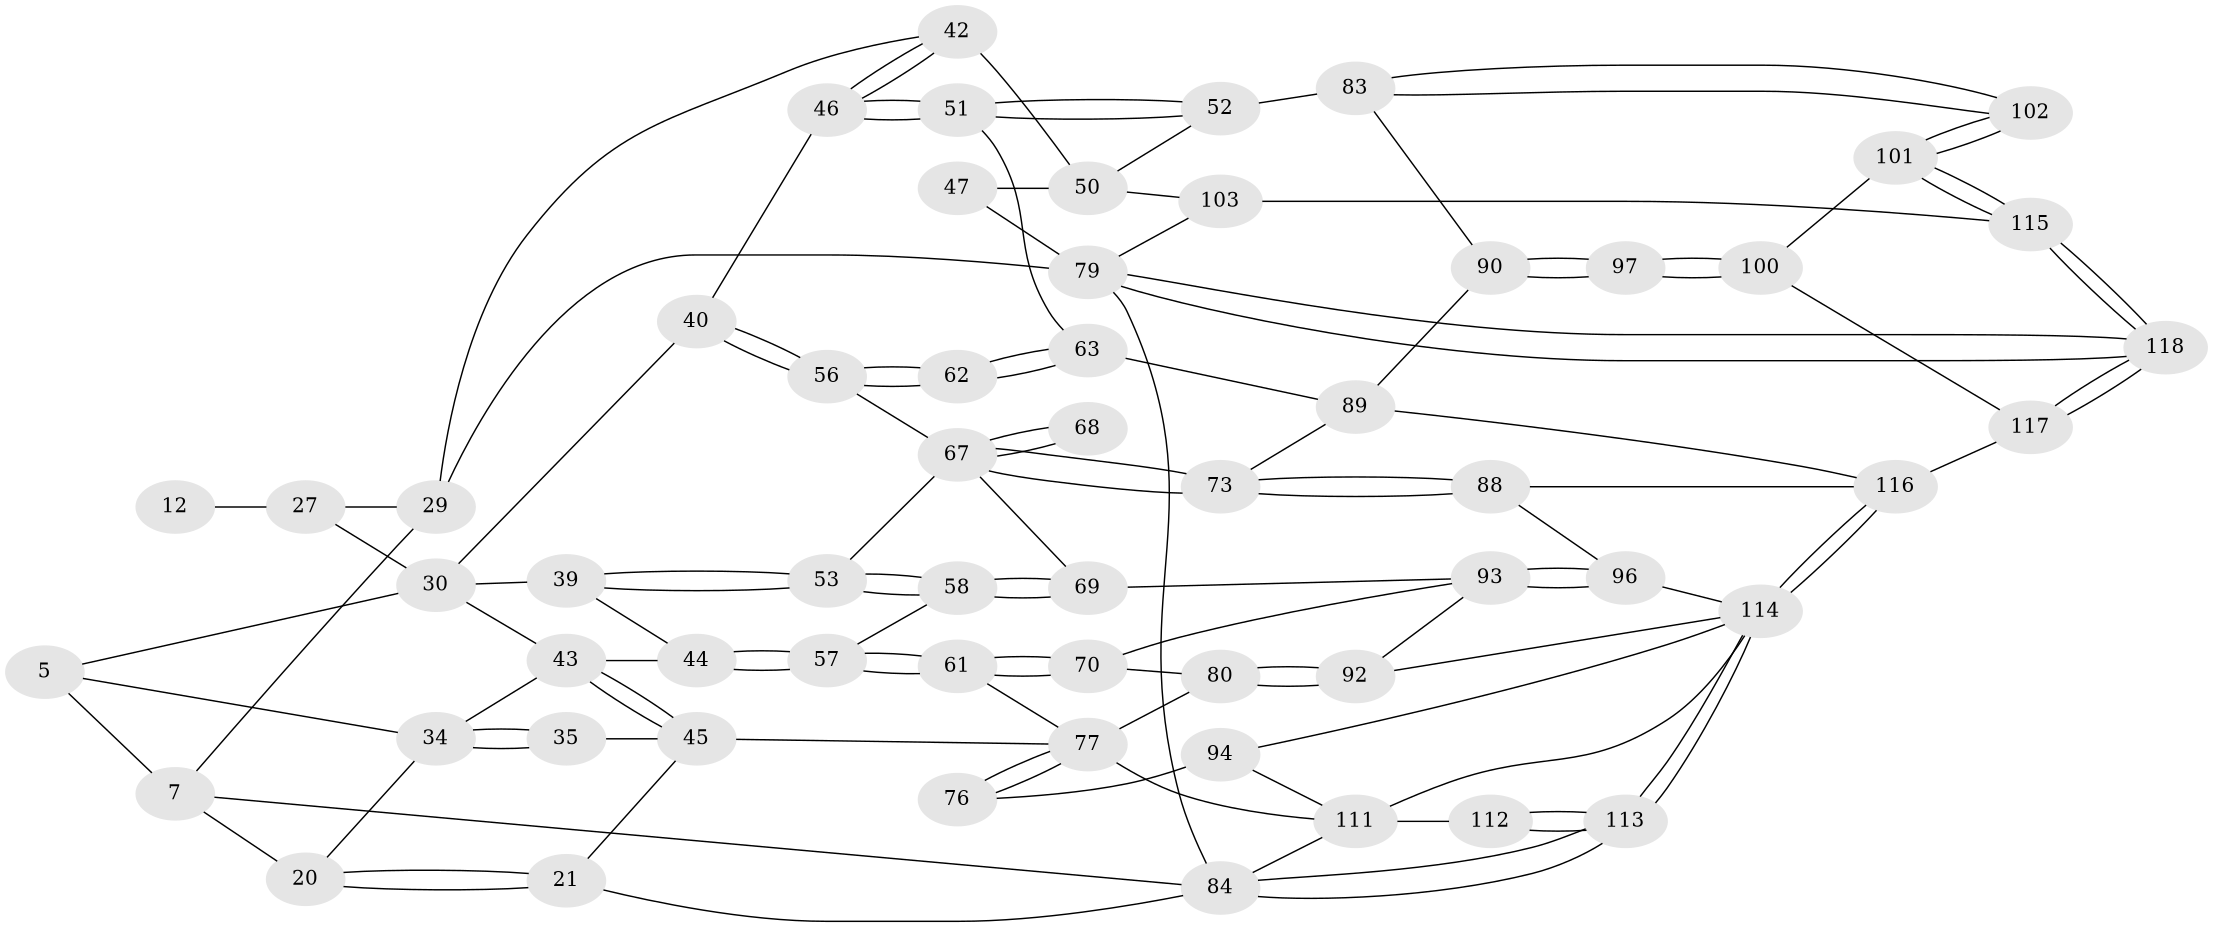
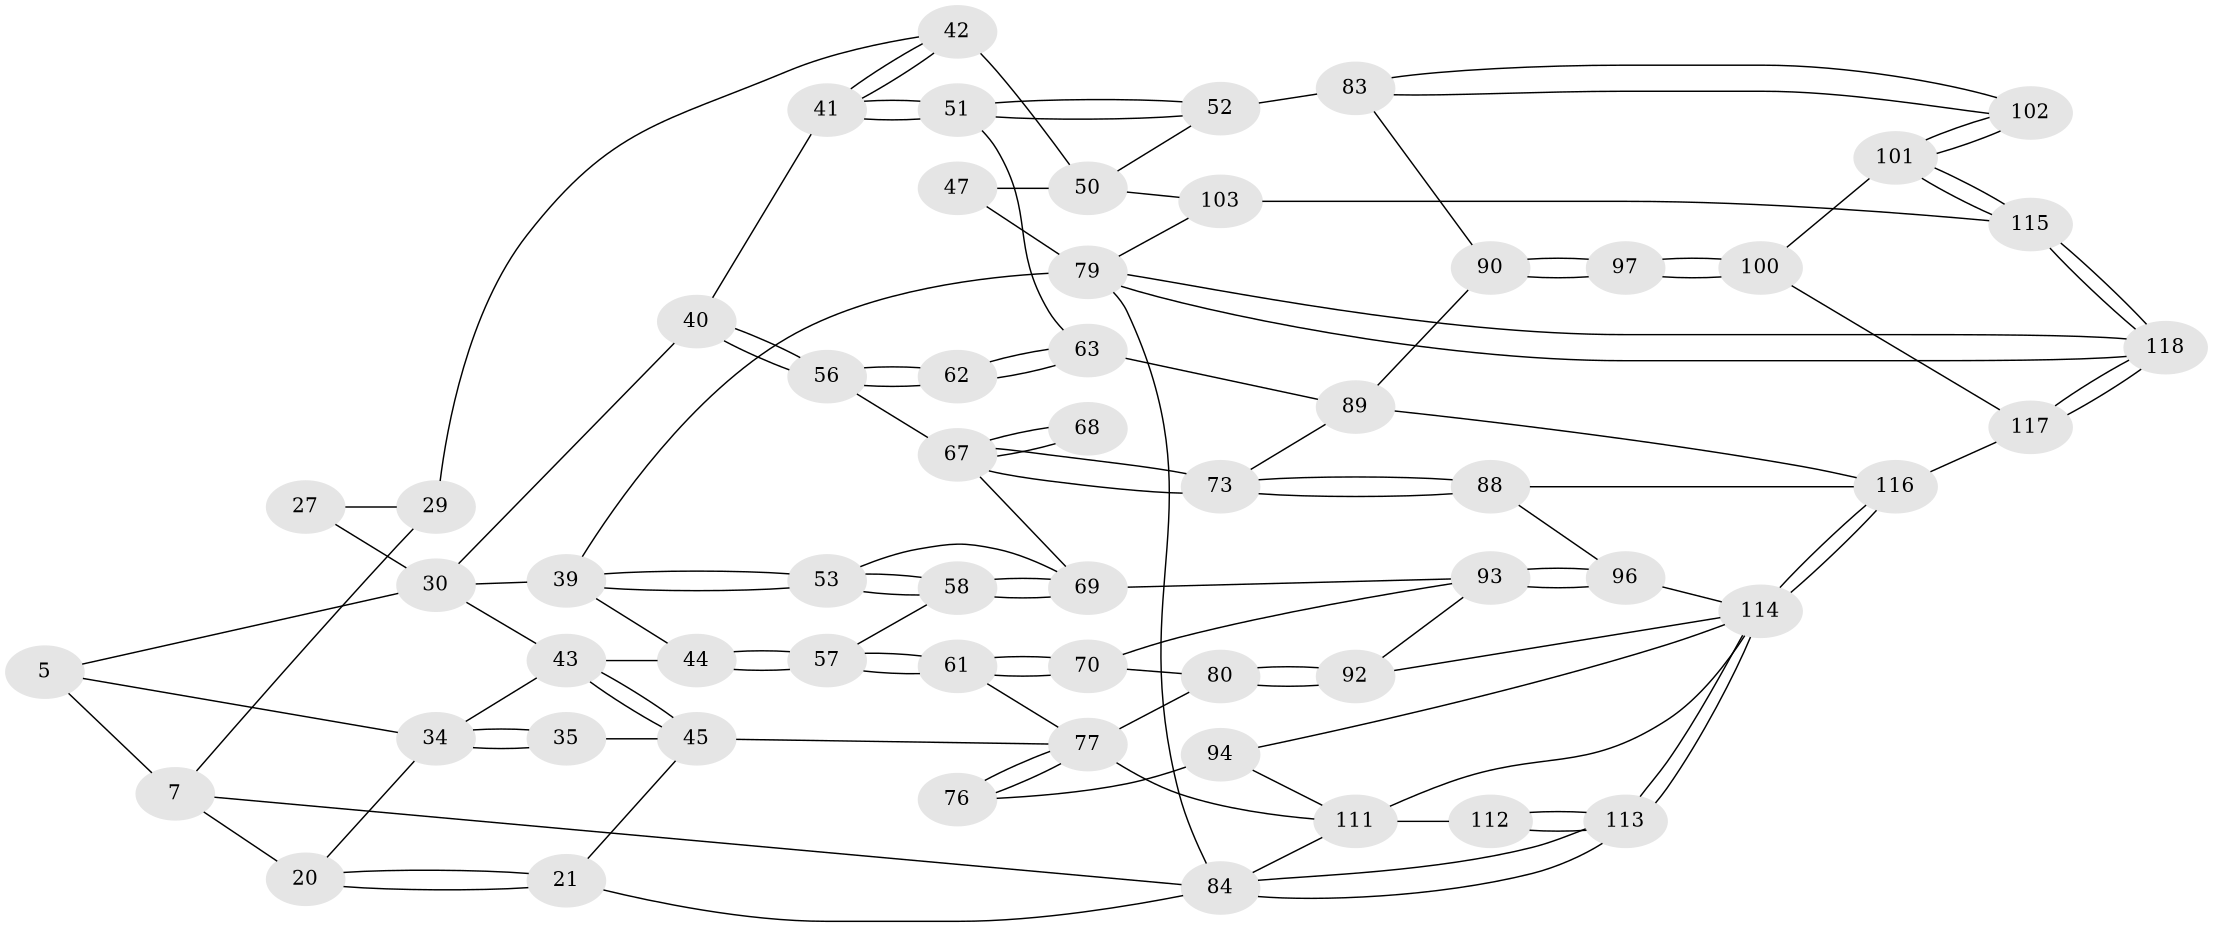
(827, 110) -> (827, 110)
(696, 255) -> (786, 339)
(175, 507) -> none
(892, 518) -> (960, 544)
